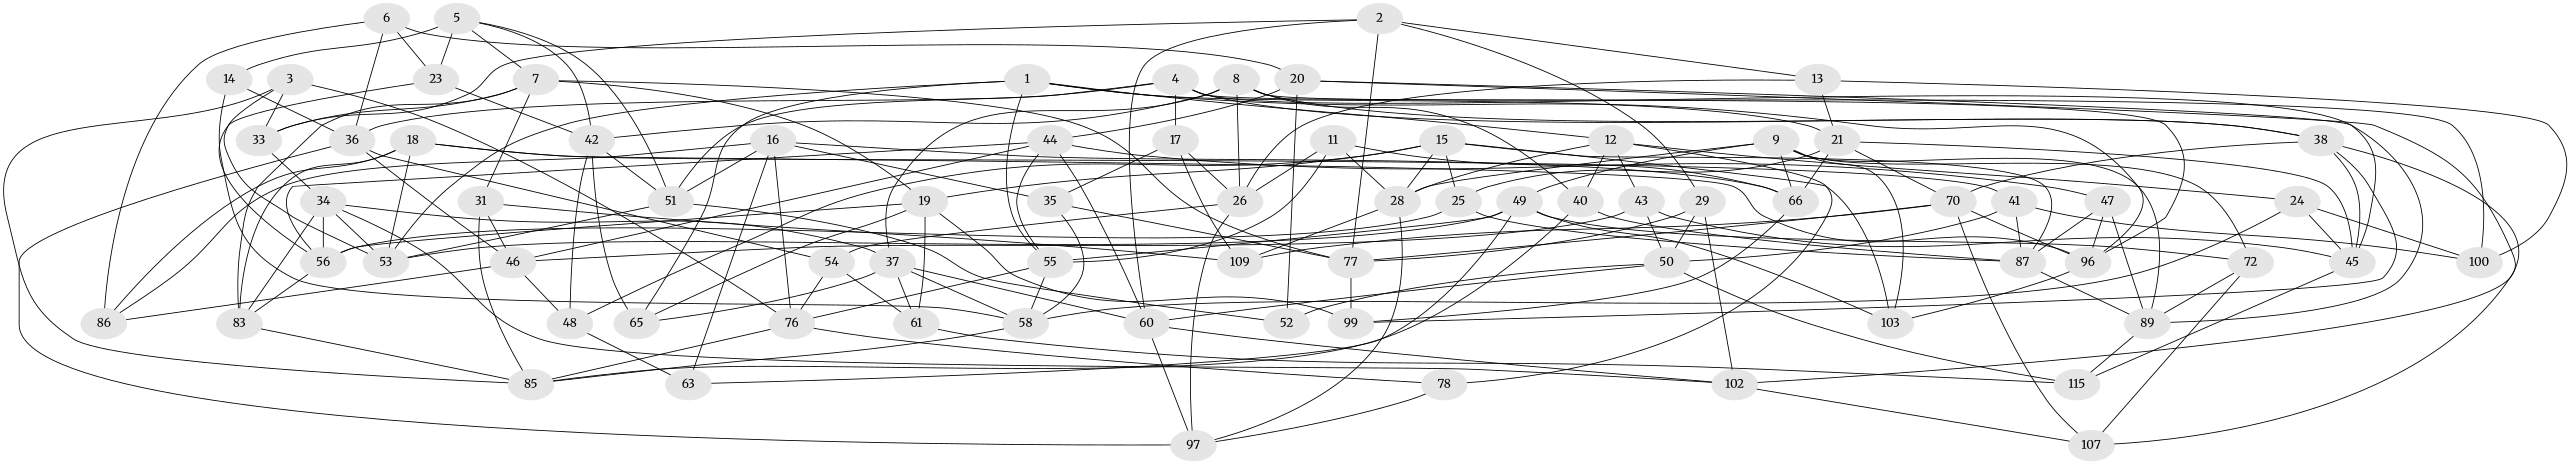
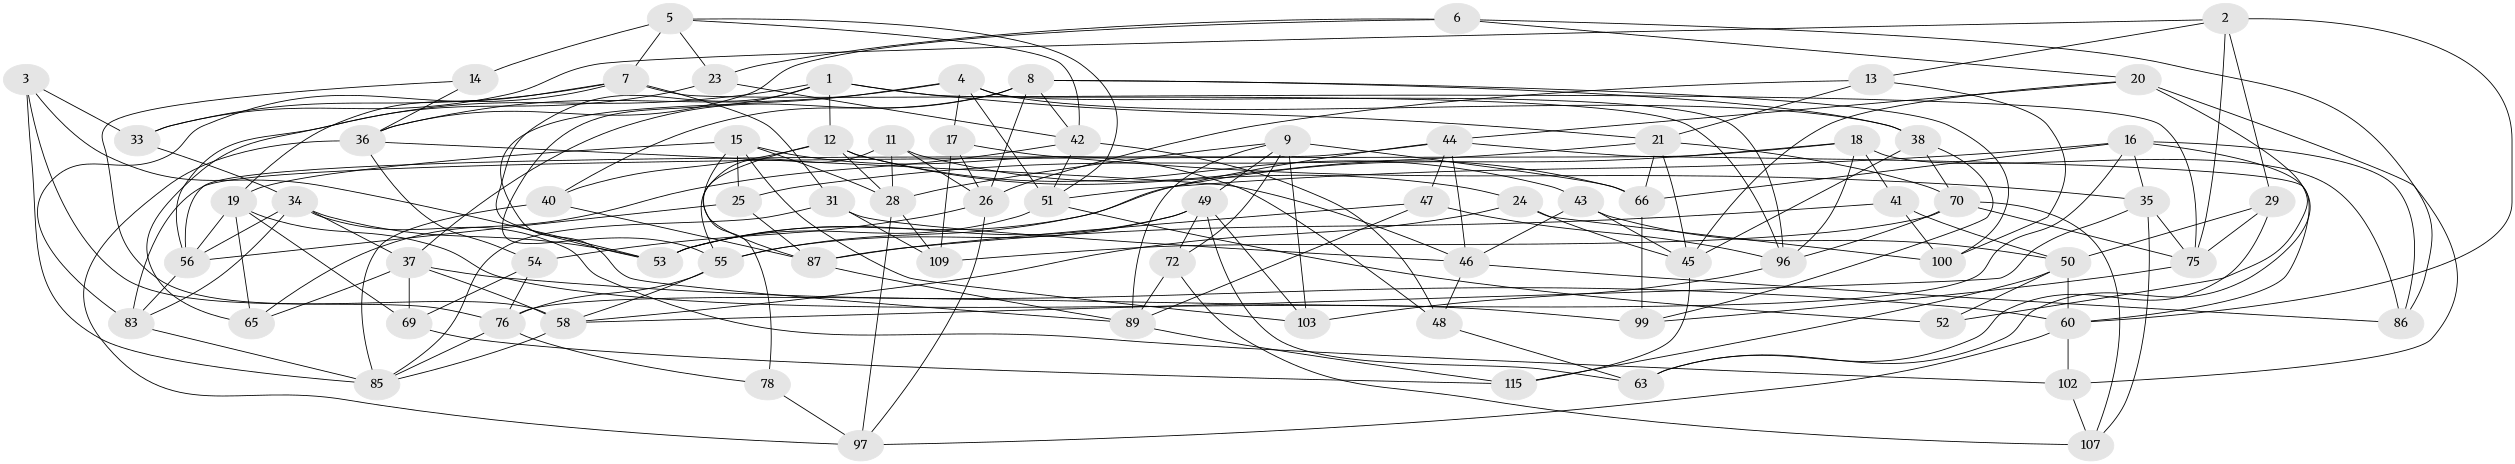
(1351, 263) -> (2193, 263)
(1719, 297) -> (1983, 333)
(916, 324) -> (409, 324)
(2438, 347) -> (2144, 330)
